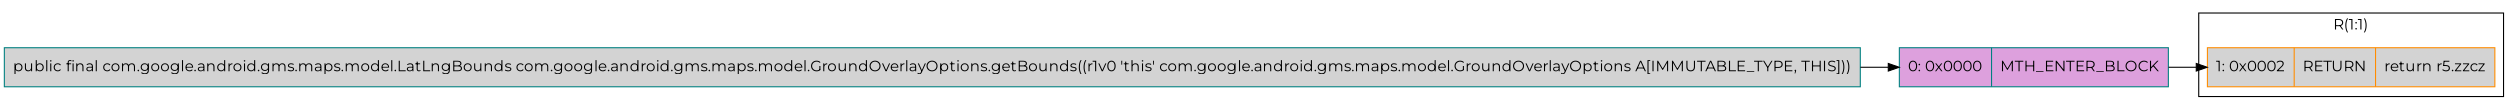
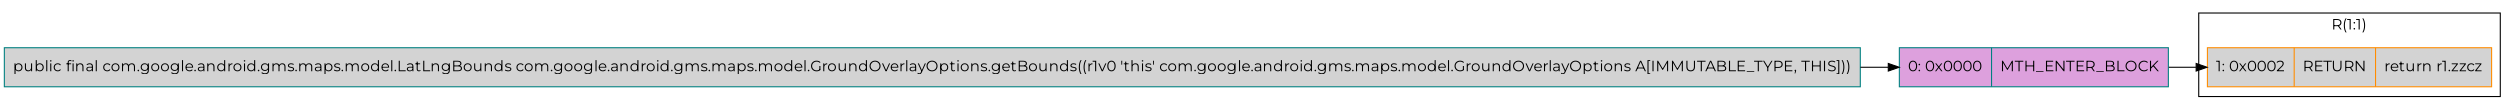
(2435, 67) -> (2434, 67)
